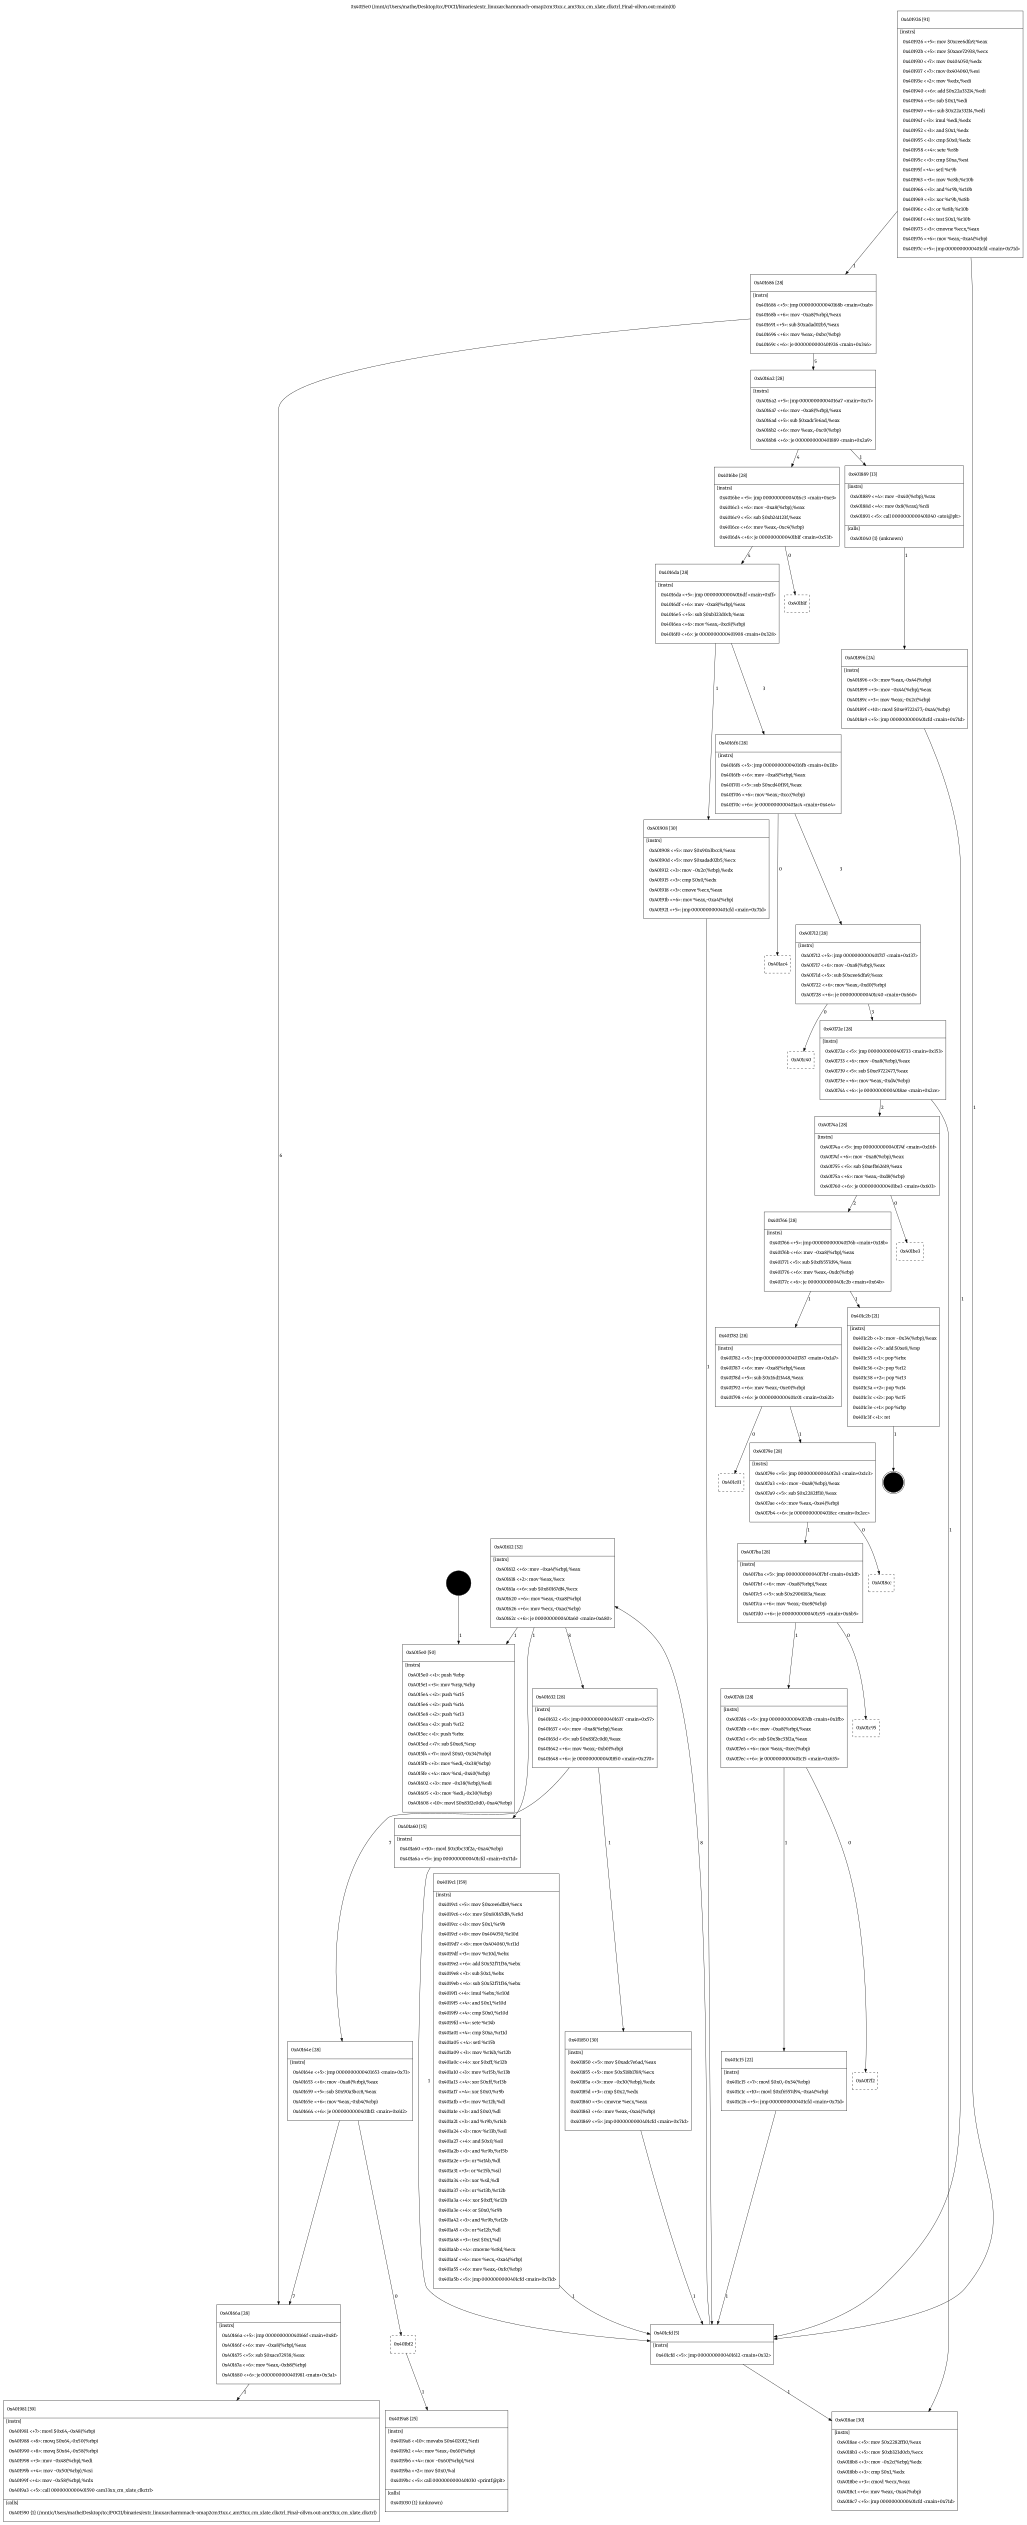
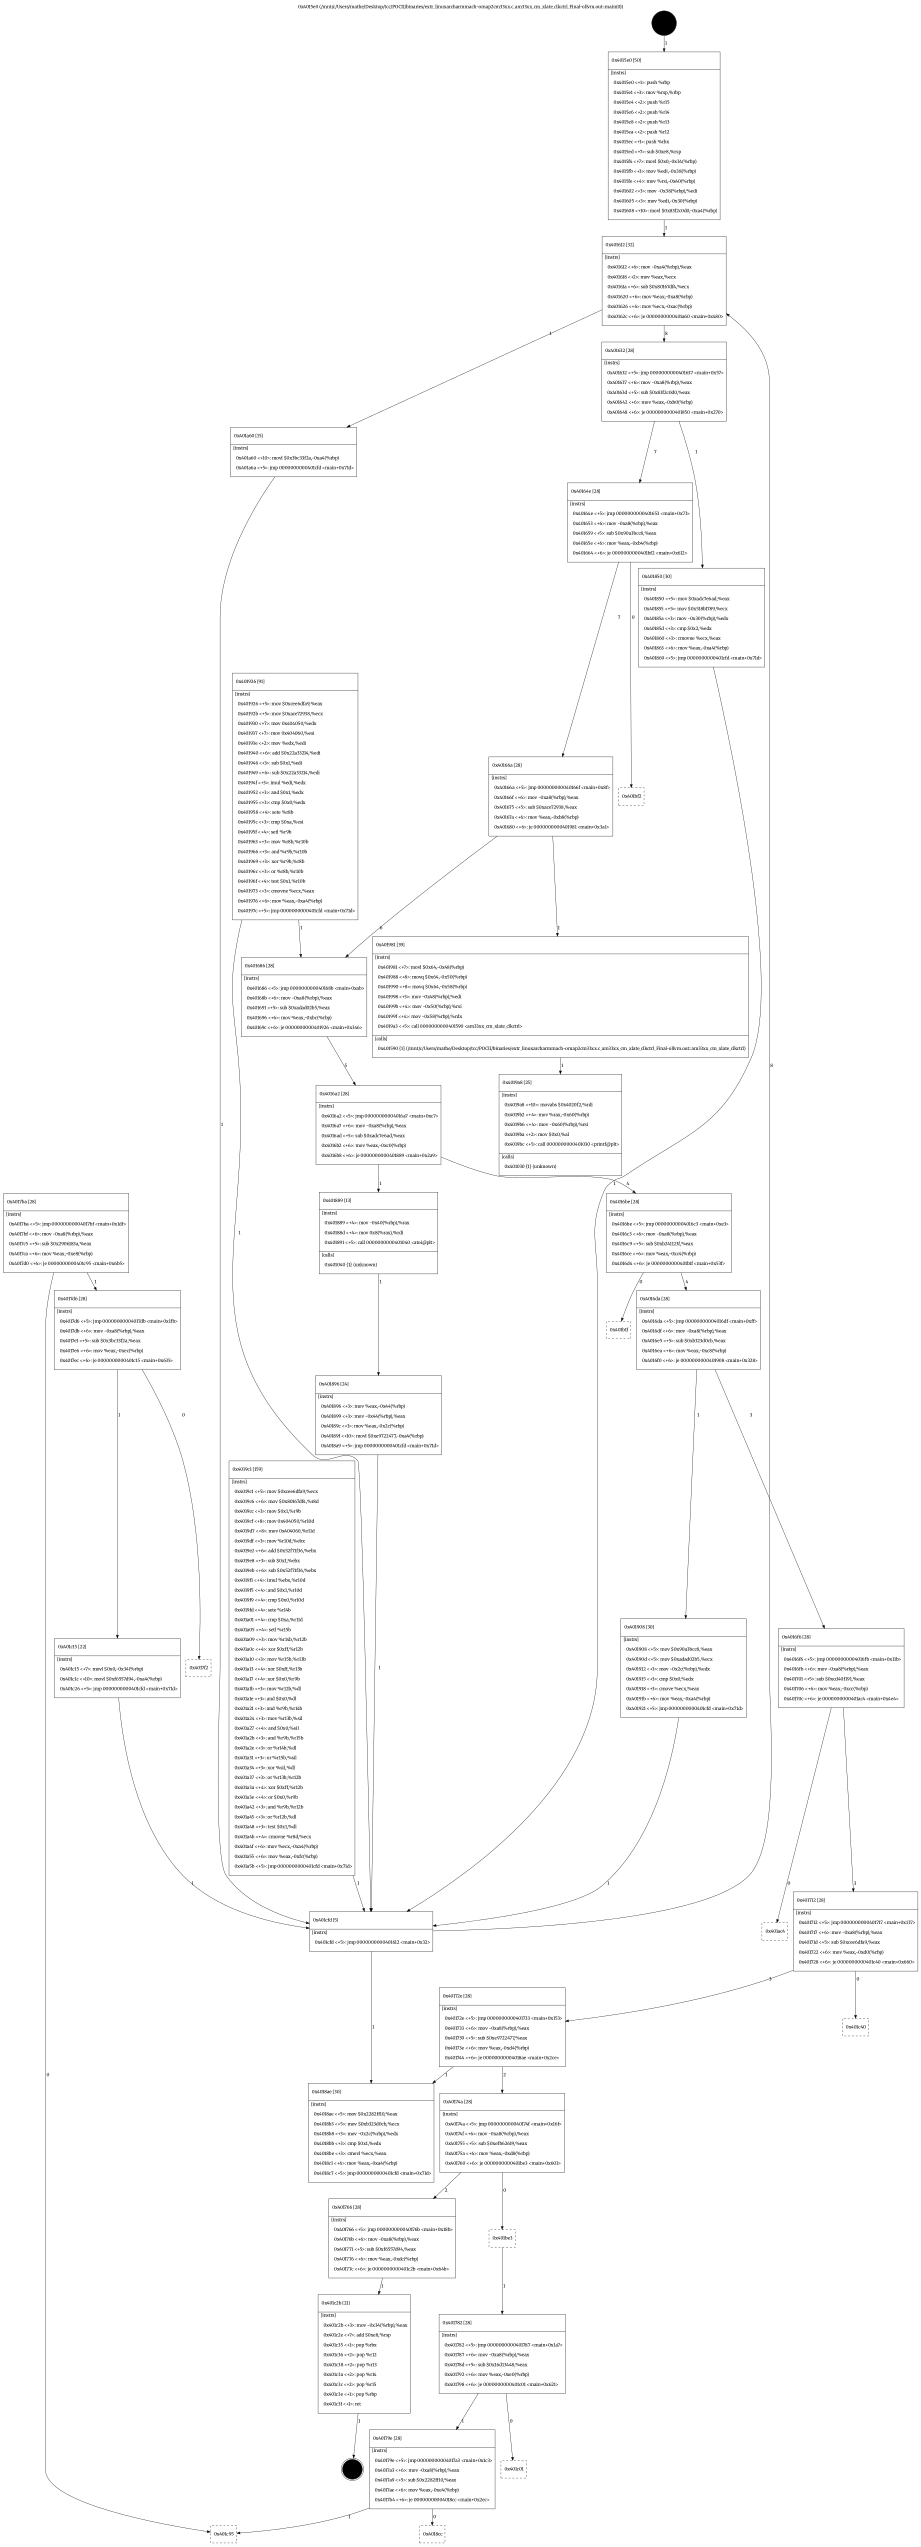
(279, 1112) -> (421, 894)
(804, 1308) -> (502, 2279)
(807, 1531) -> (306, 2525)
(513, 1635) -> (664, 227)
(416, 2380) -> (560, 1064)
